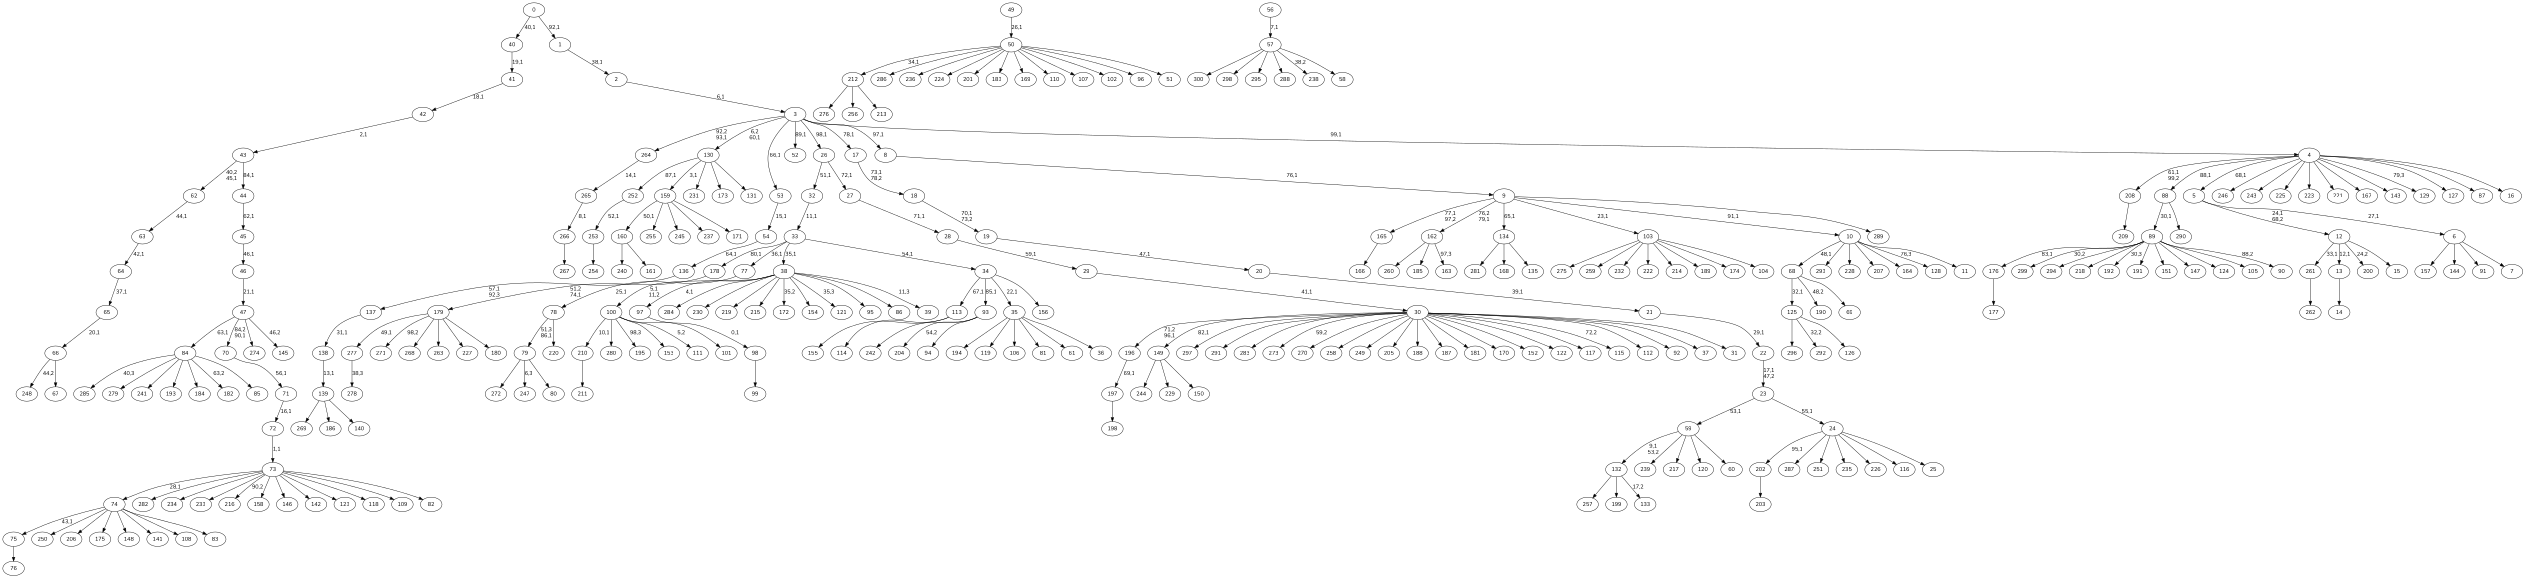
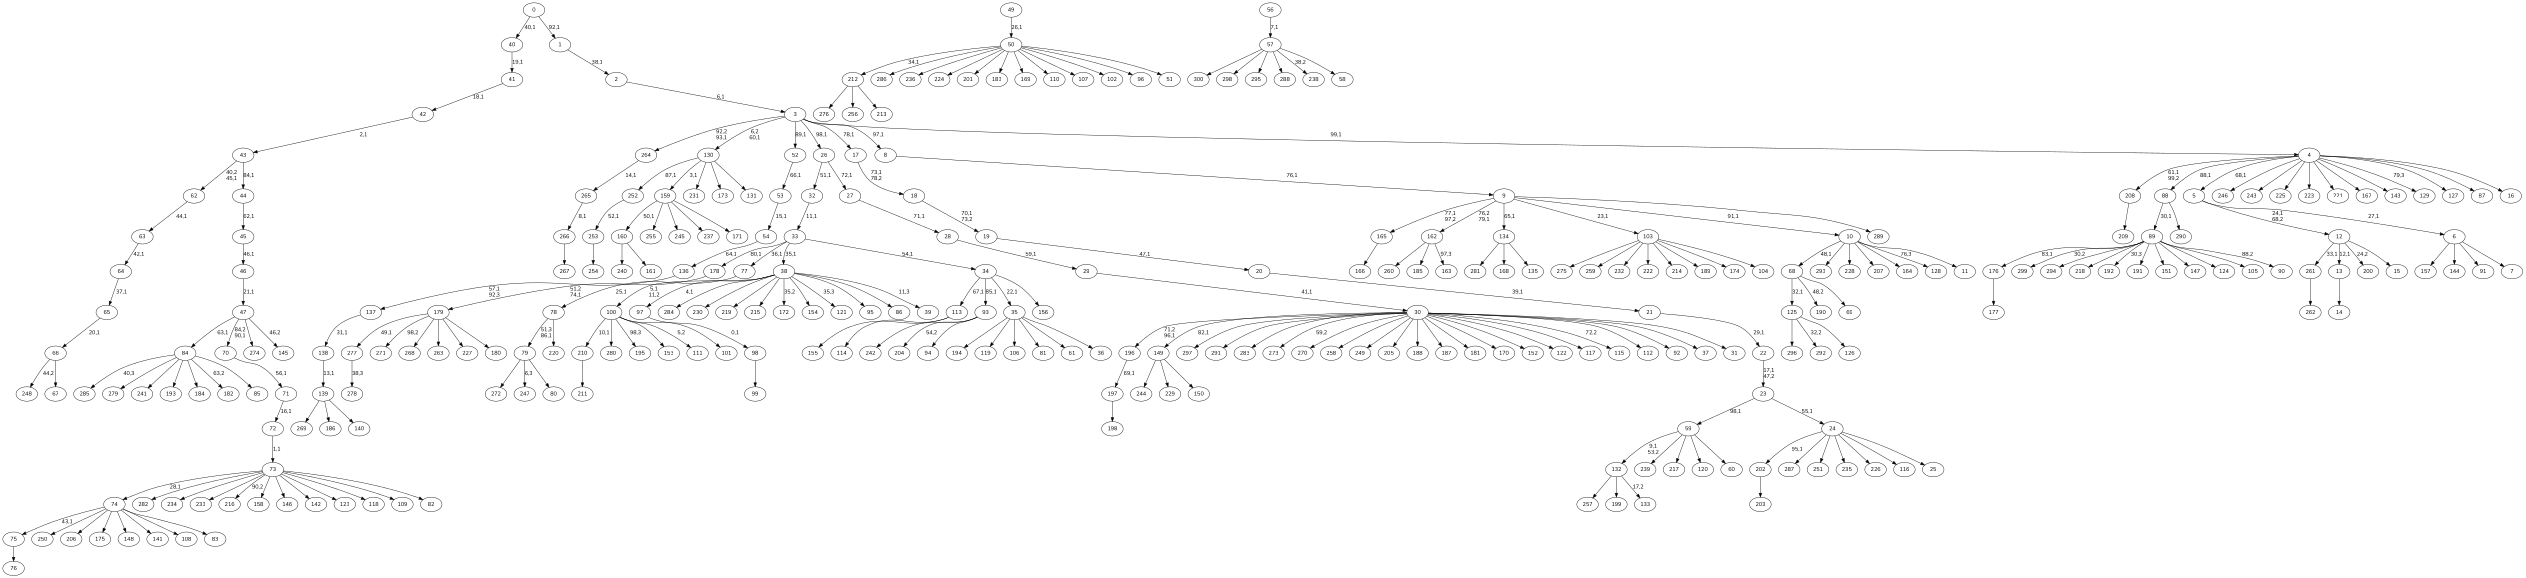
(769, 150) -> (788, 174)
(1736, 411) -> (1736, 411)
